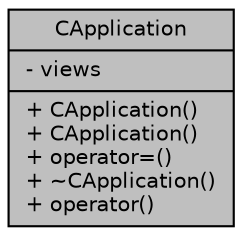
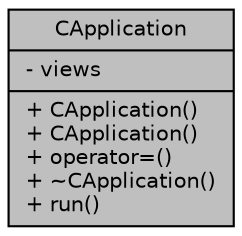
(91, 205) -> (63, 205)
